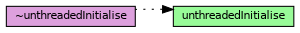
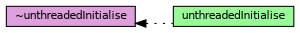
(149, 9) -> (160, 23)
